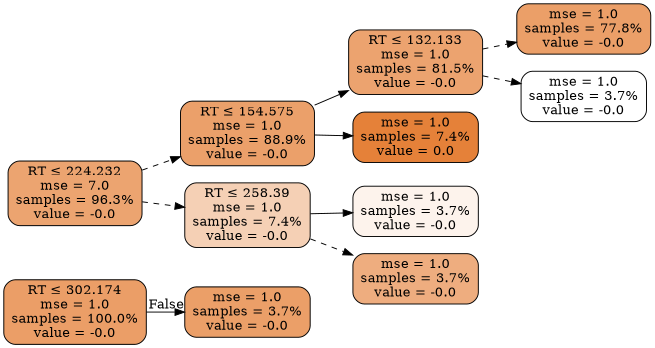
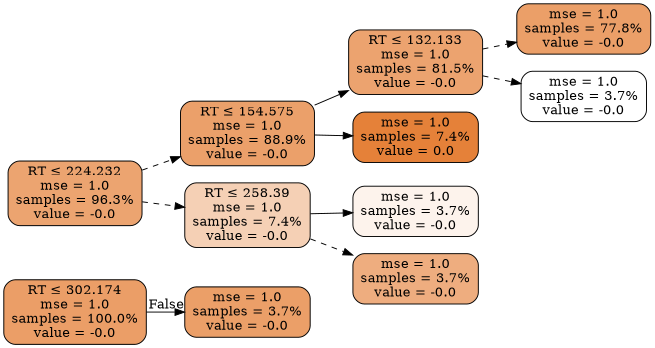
(75, 186) -> (75, 186)
